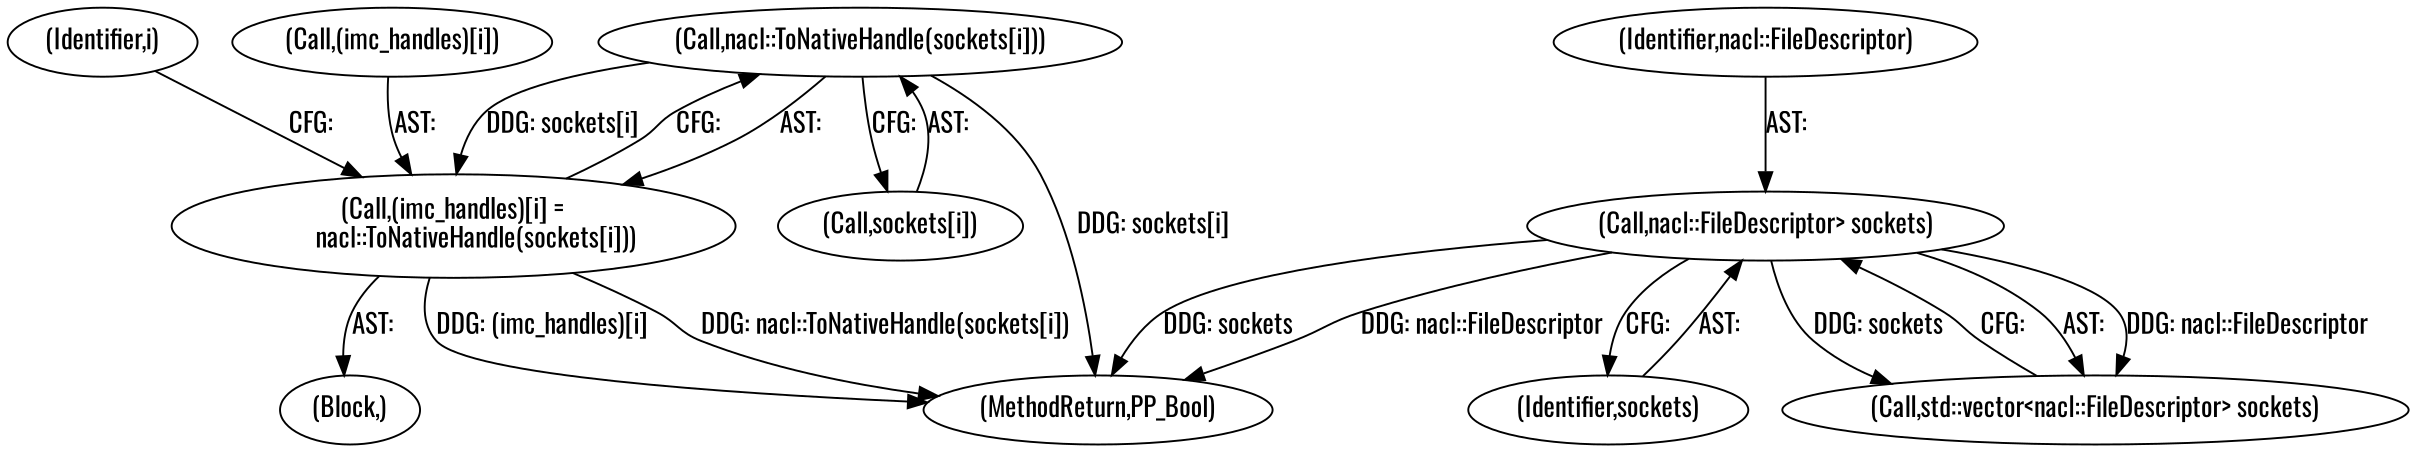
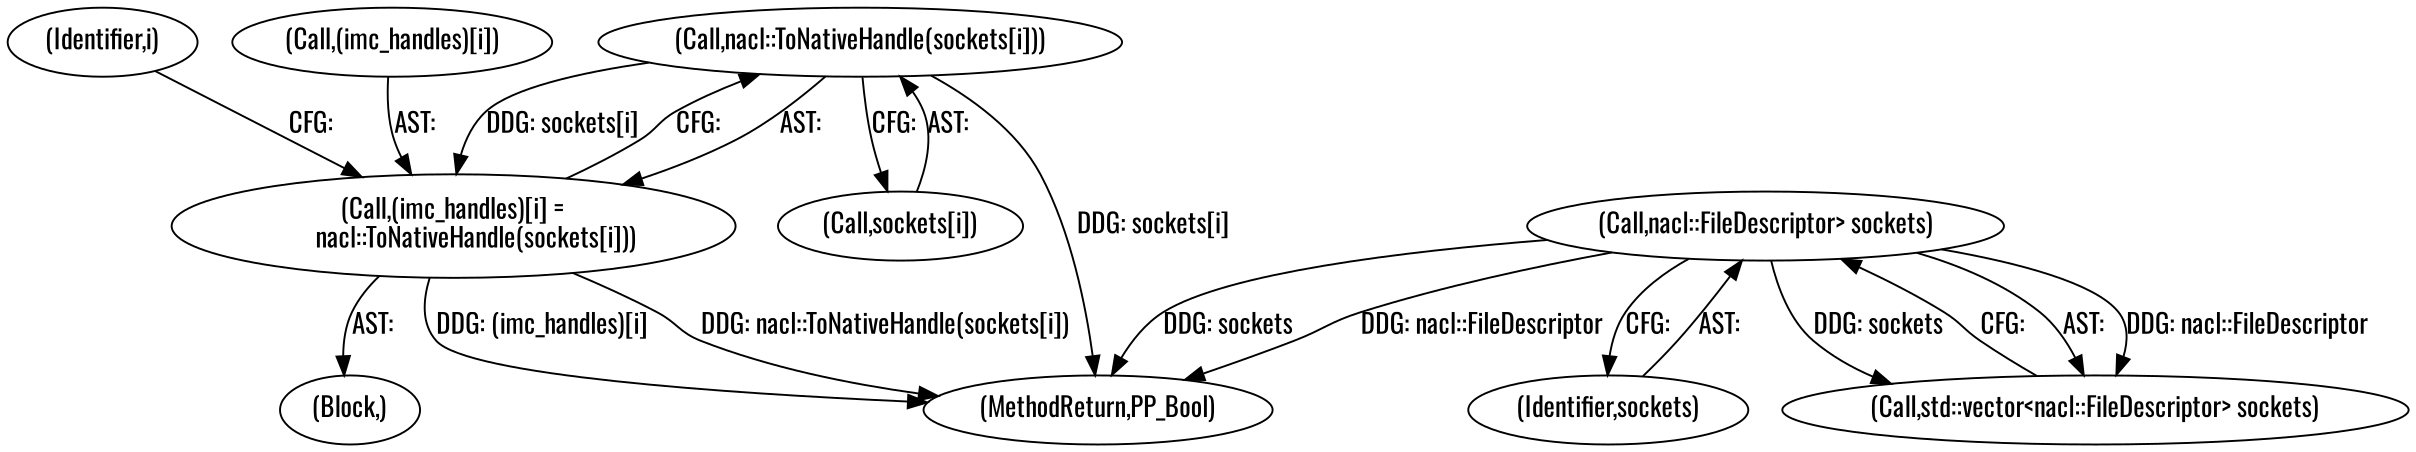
(1766, 42) -> none
